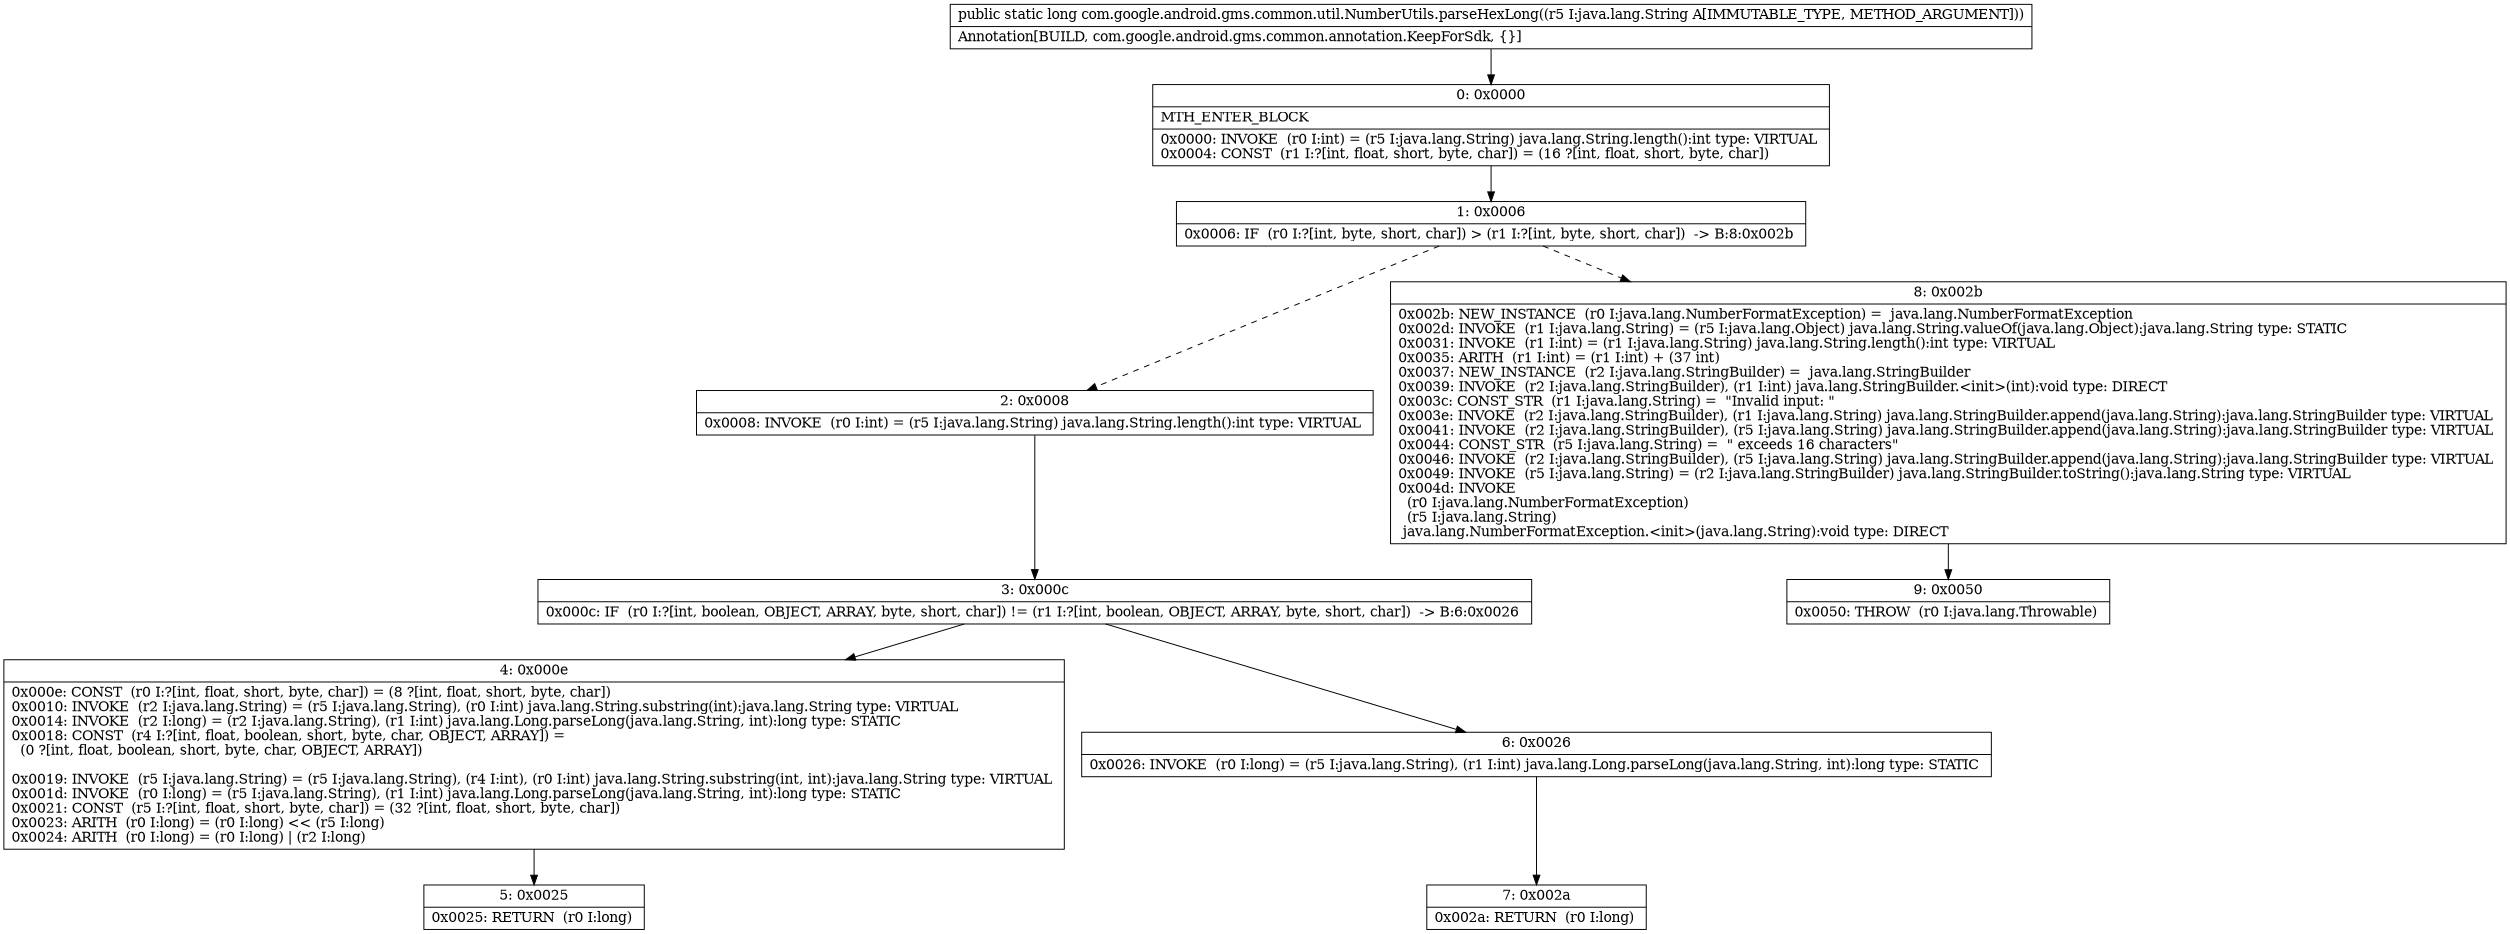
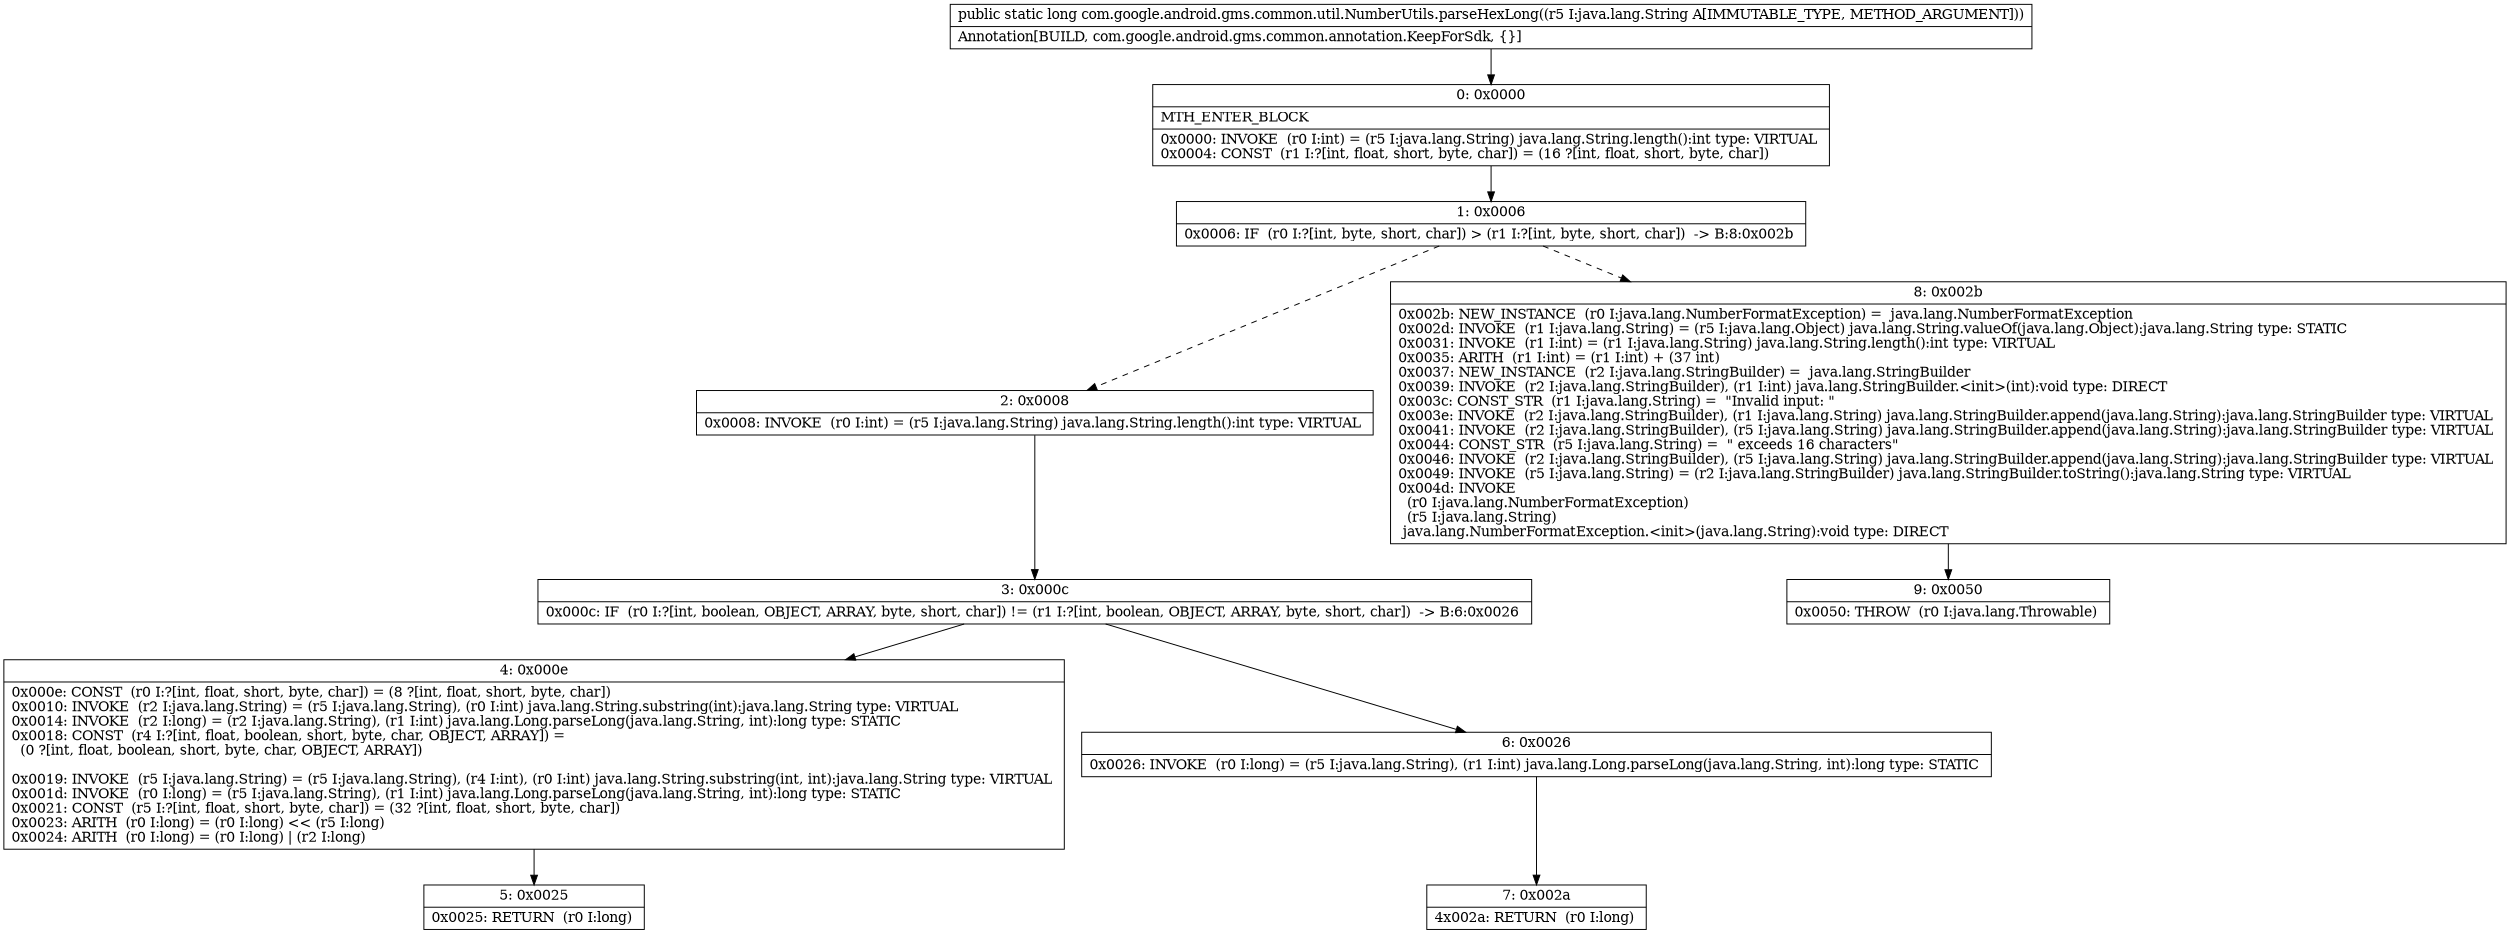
(1537, 918) -> (1537, 918)
